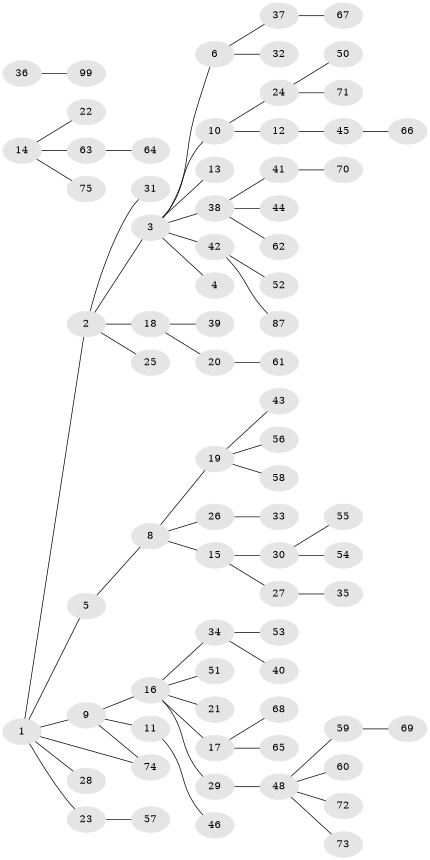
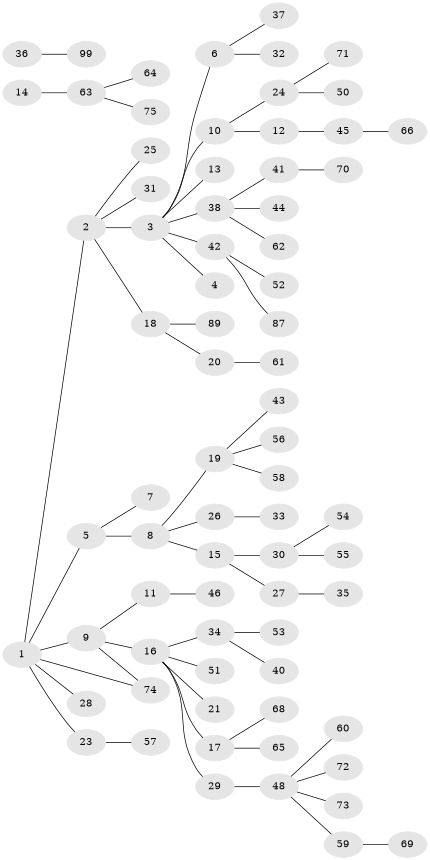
(343, 16) -> none
(86, 112) -> none
(54, 170) -> (119, 102)
(215, 324) -> (215, 324)
none -> (151, 498)
